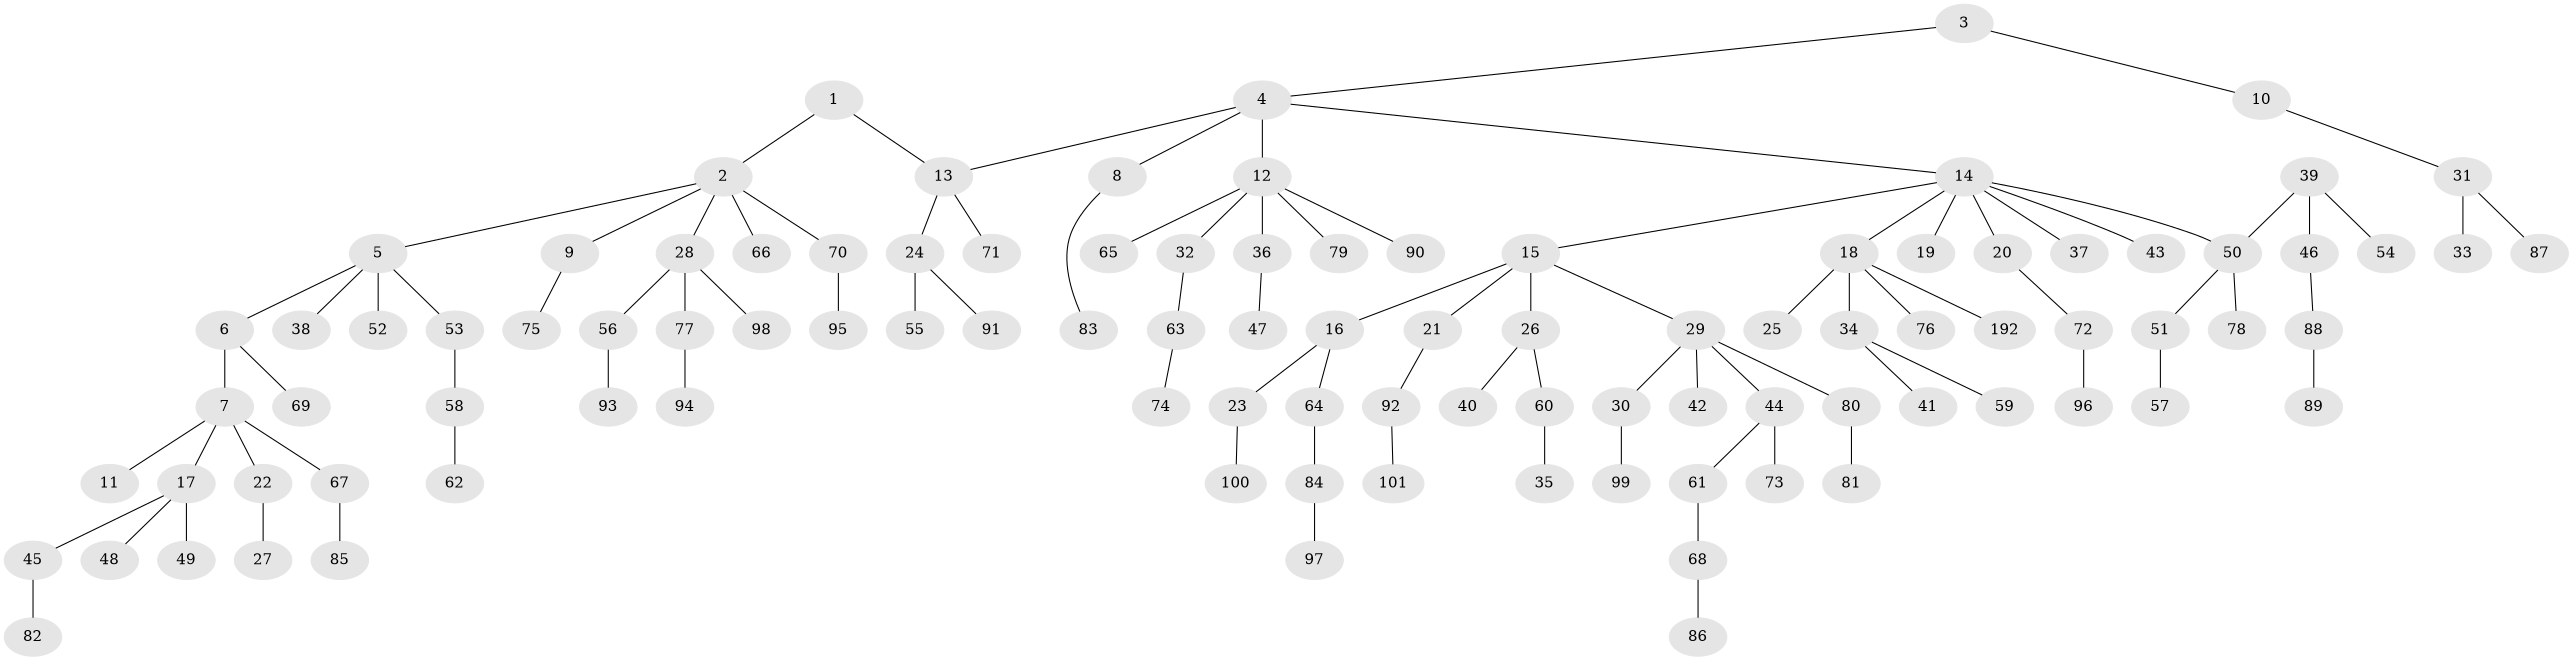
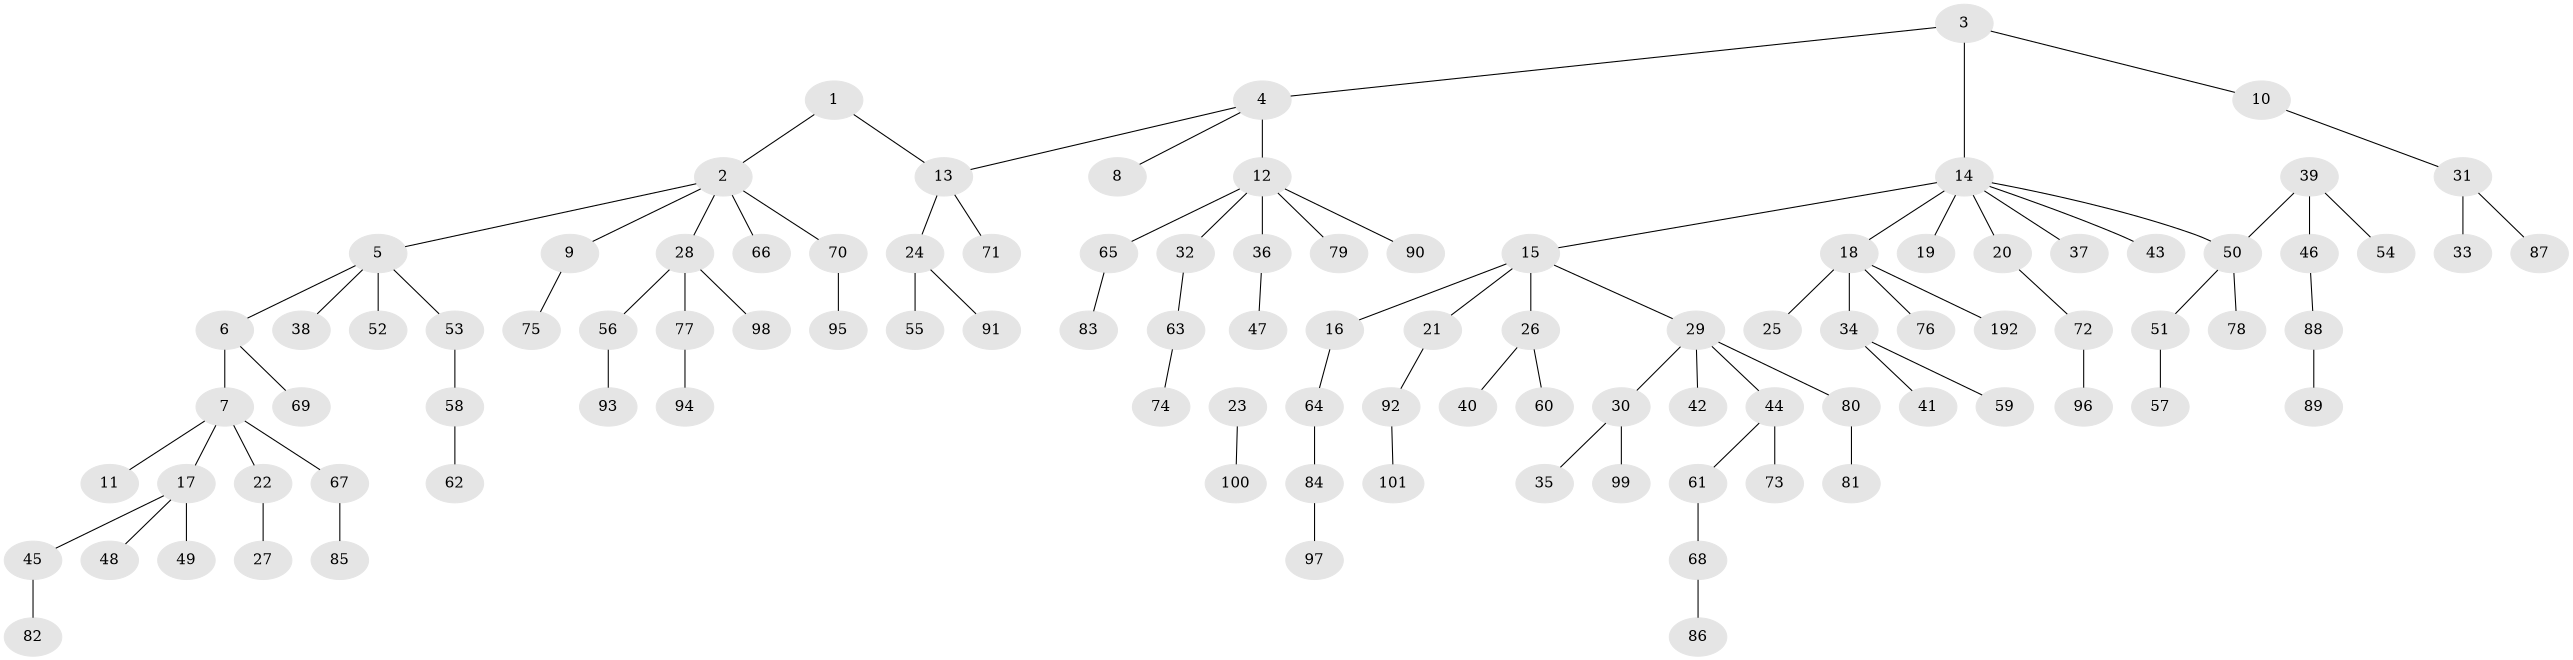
(1613, 138) -> (1964, 100)
(1068, 248) -> (1099, 292)
(1286, 369) -> none
(1545, 445) -> (1583, 445)
